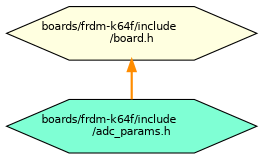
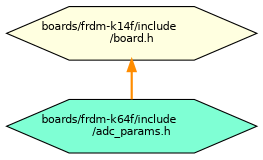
(132, 33) -> (132, 33)
